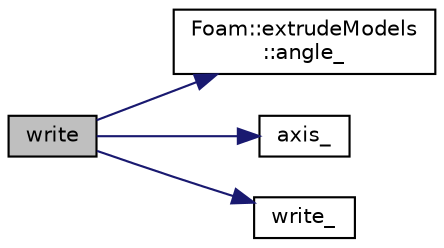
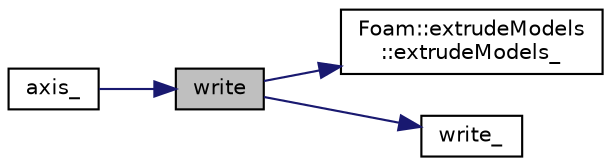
(305, 42) -> (472, 42)
(167, 136) -> (127, 89)
